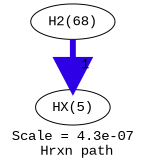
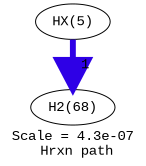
(73, 50) -> (73, 50)
